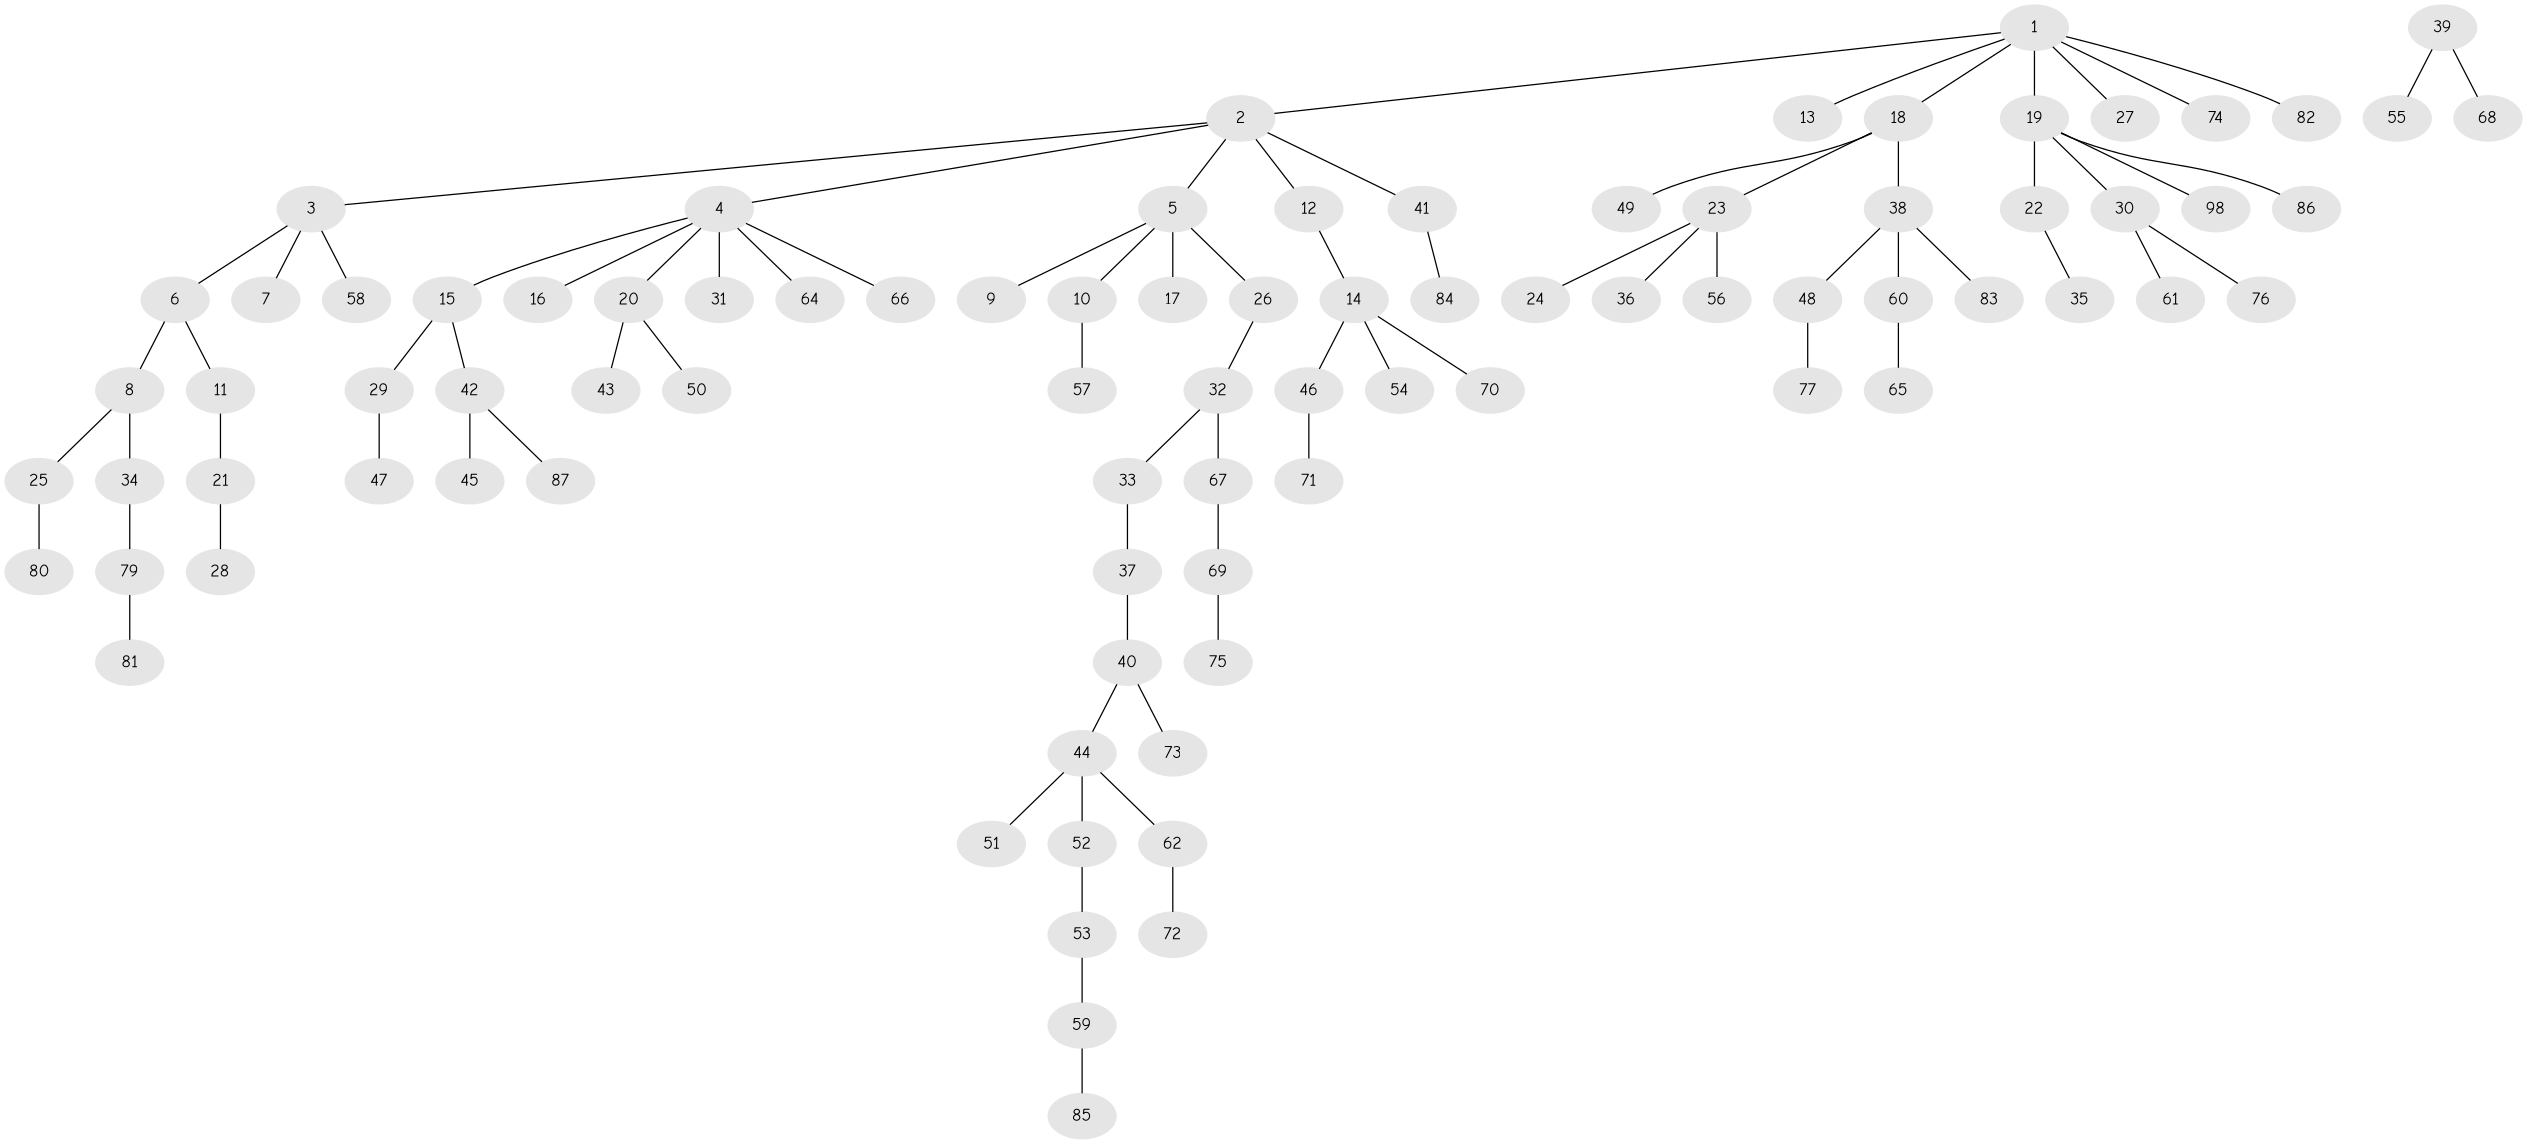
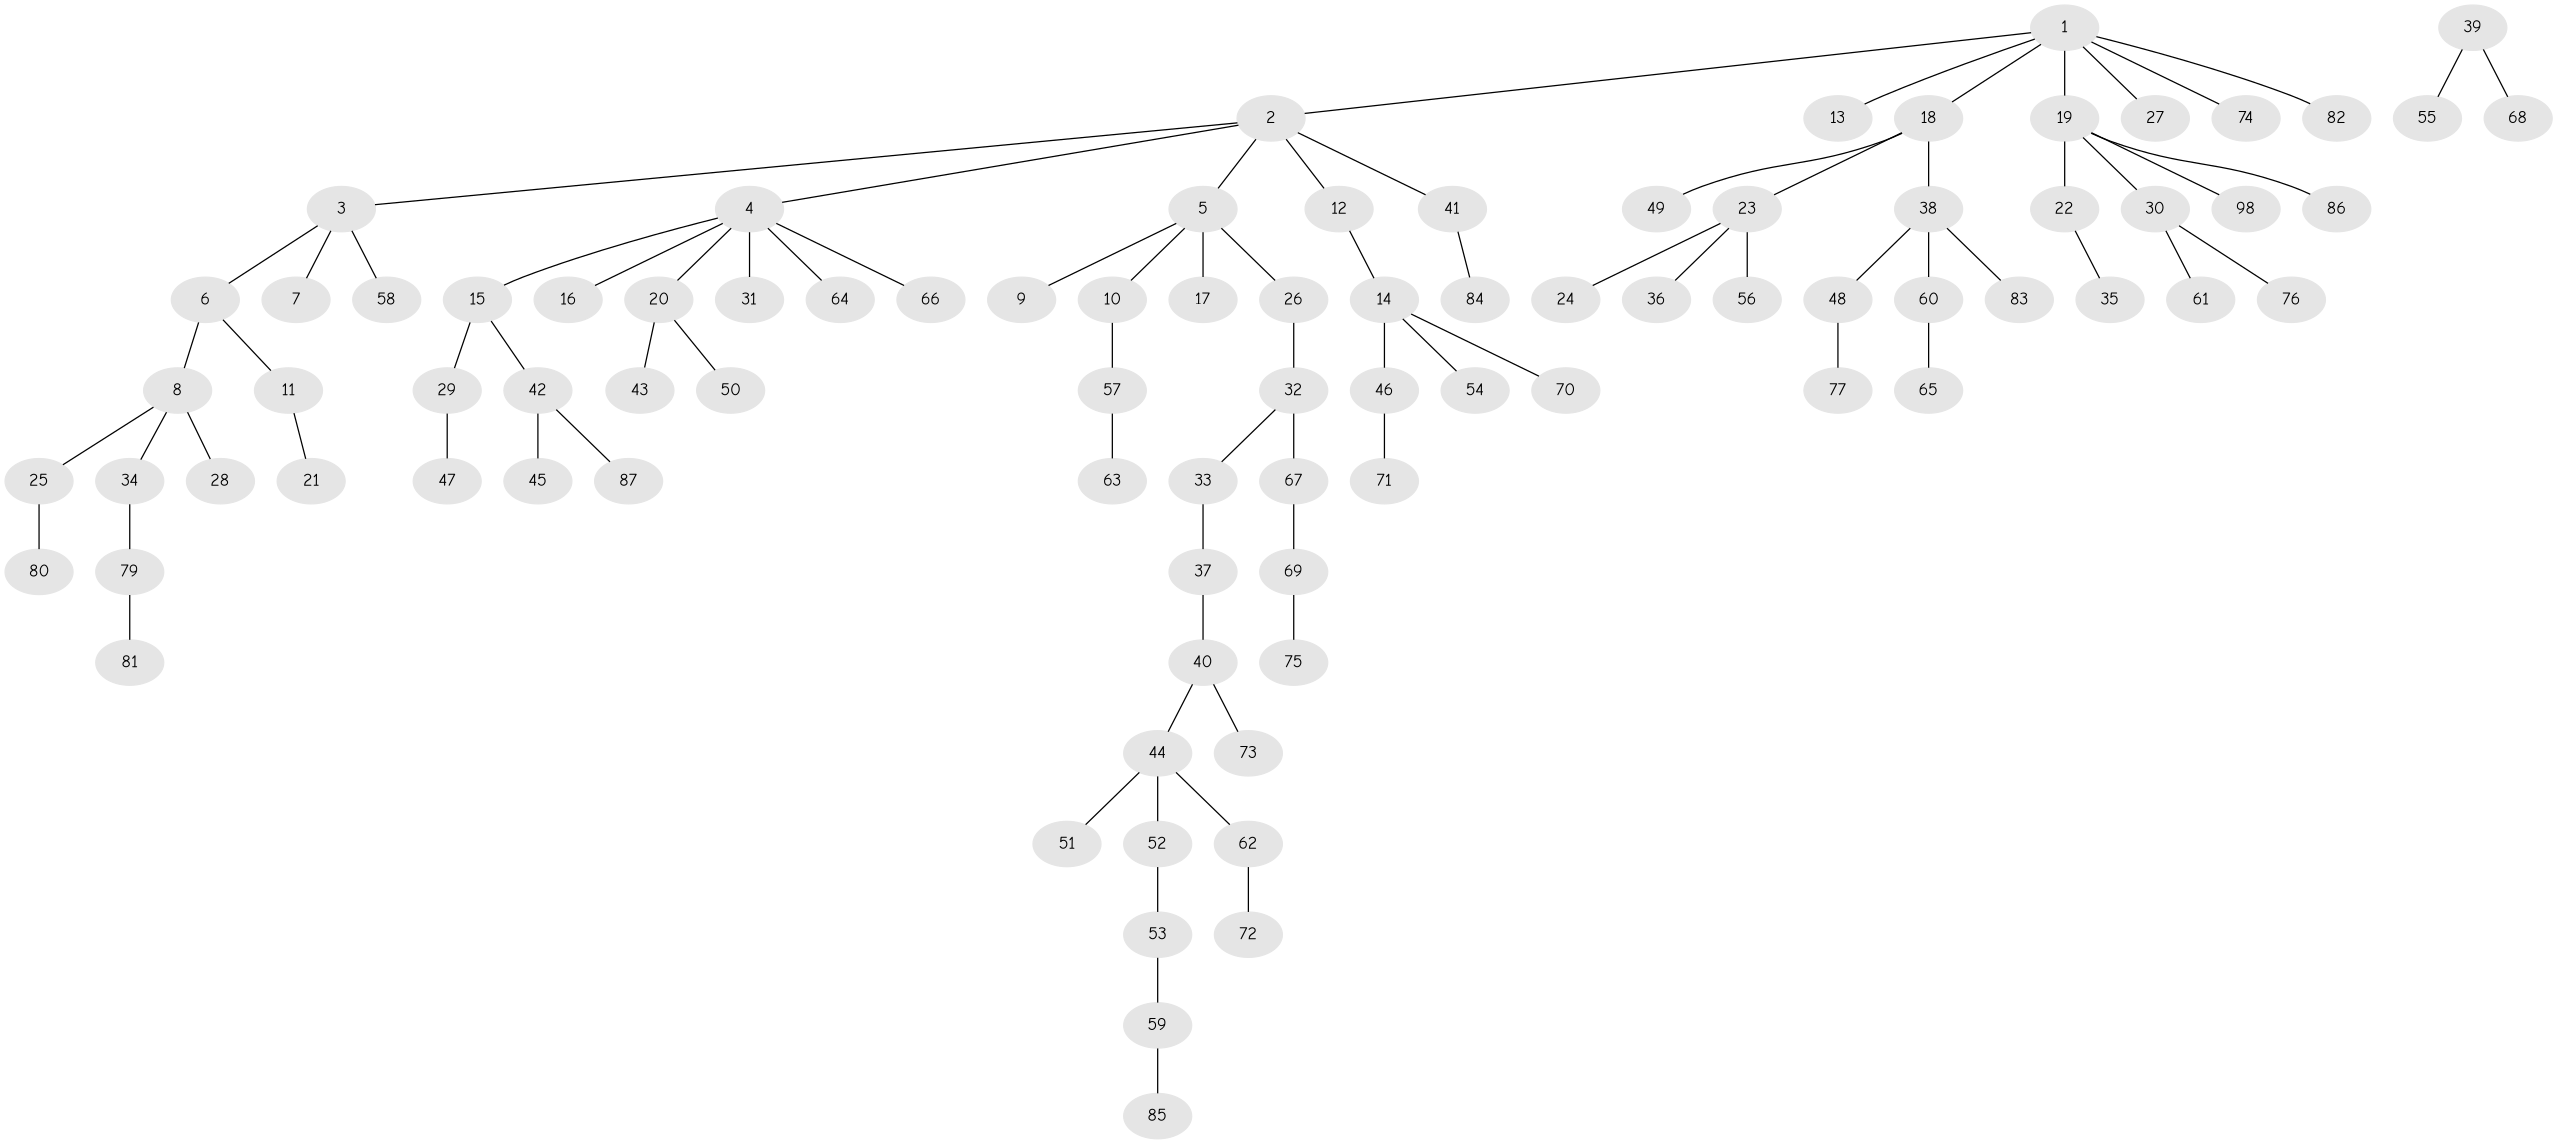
none -> (1112, 481)
(220, 527) -> (199, 436)
